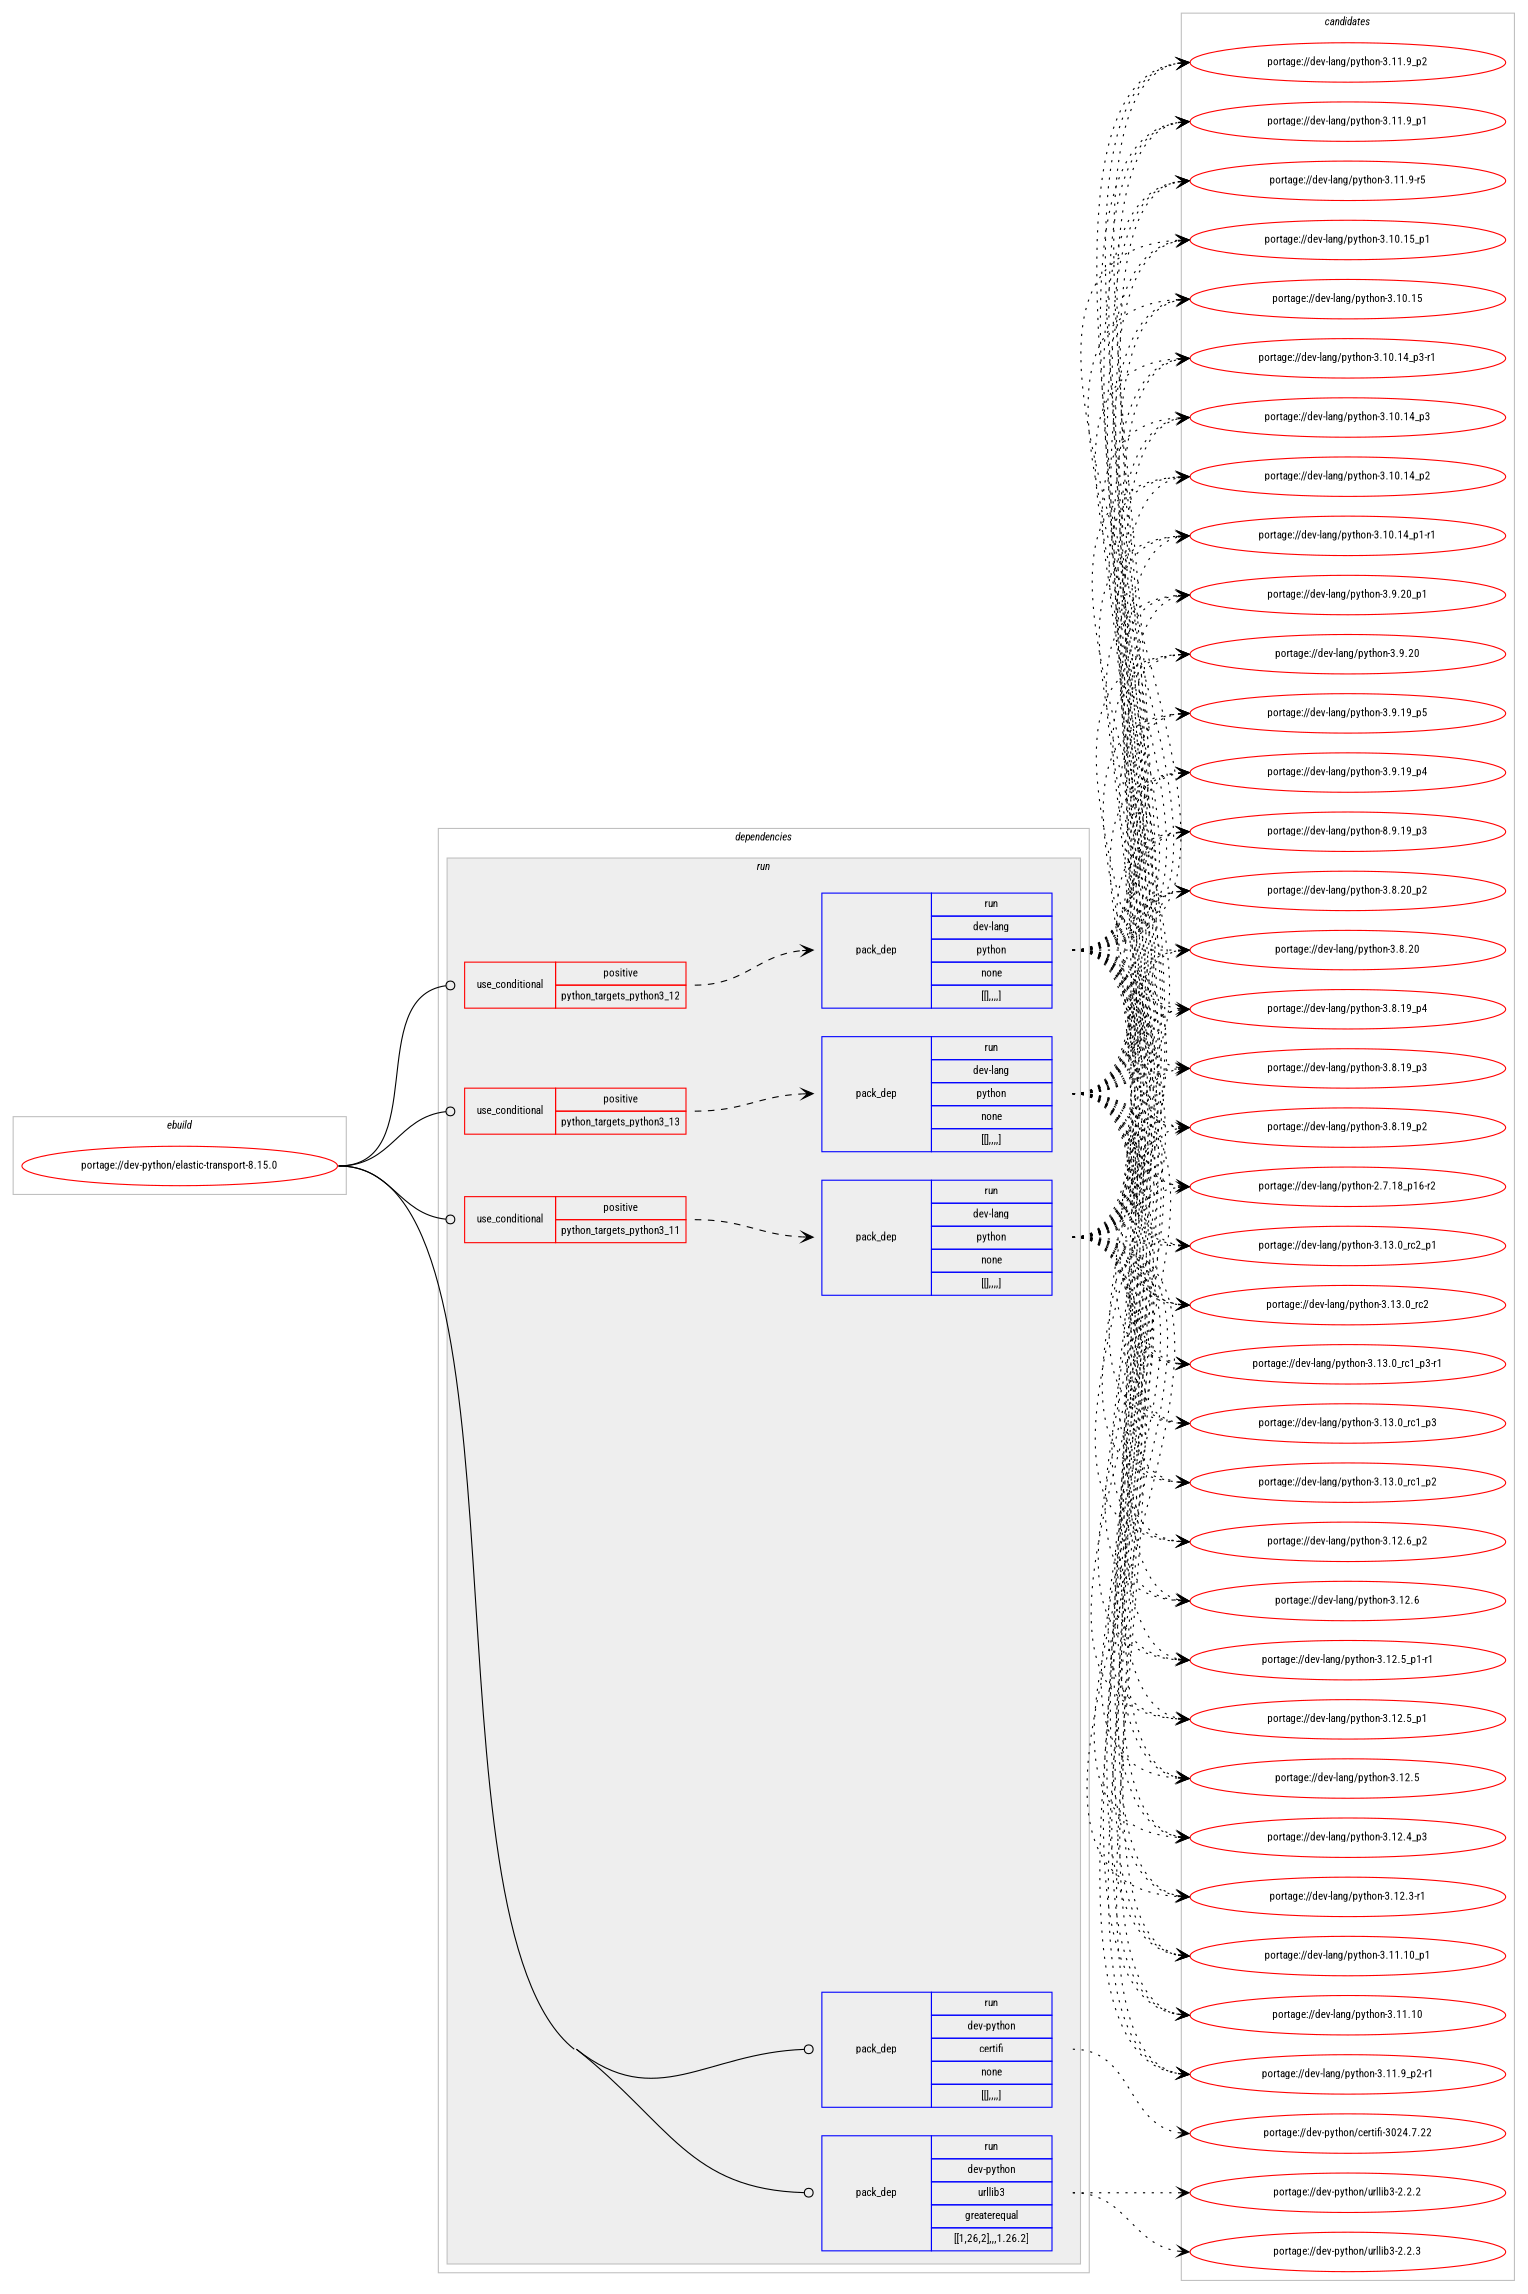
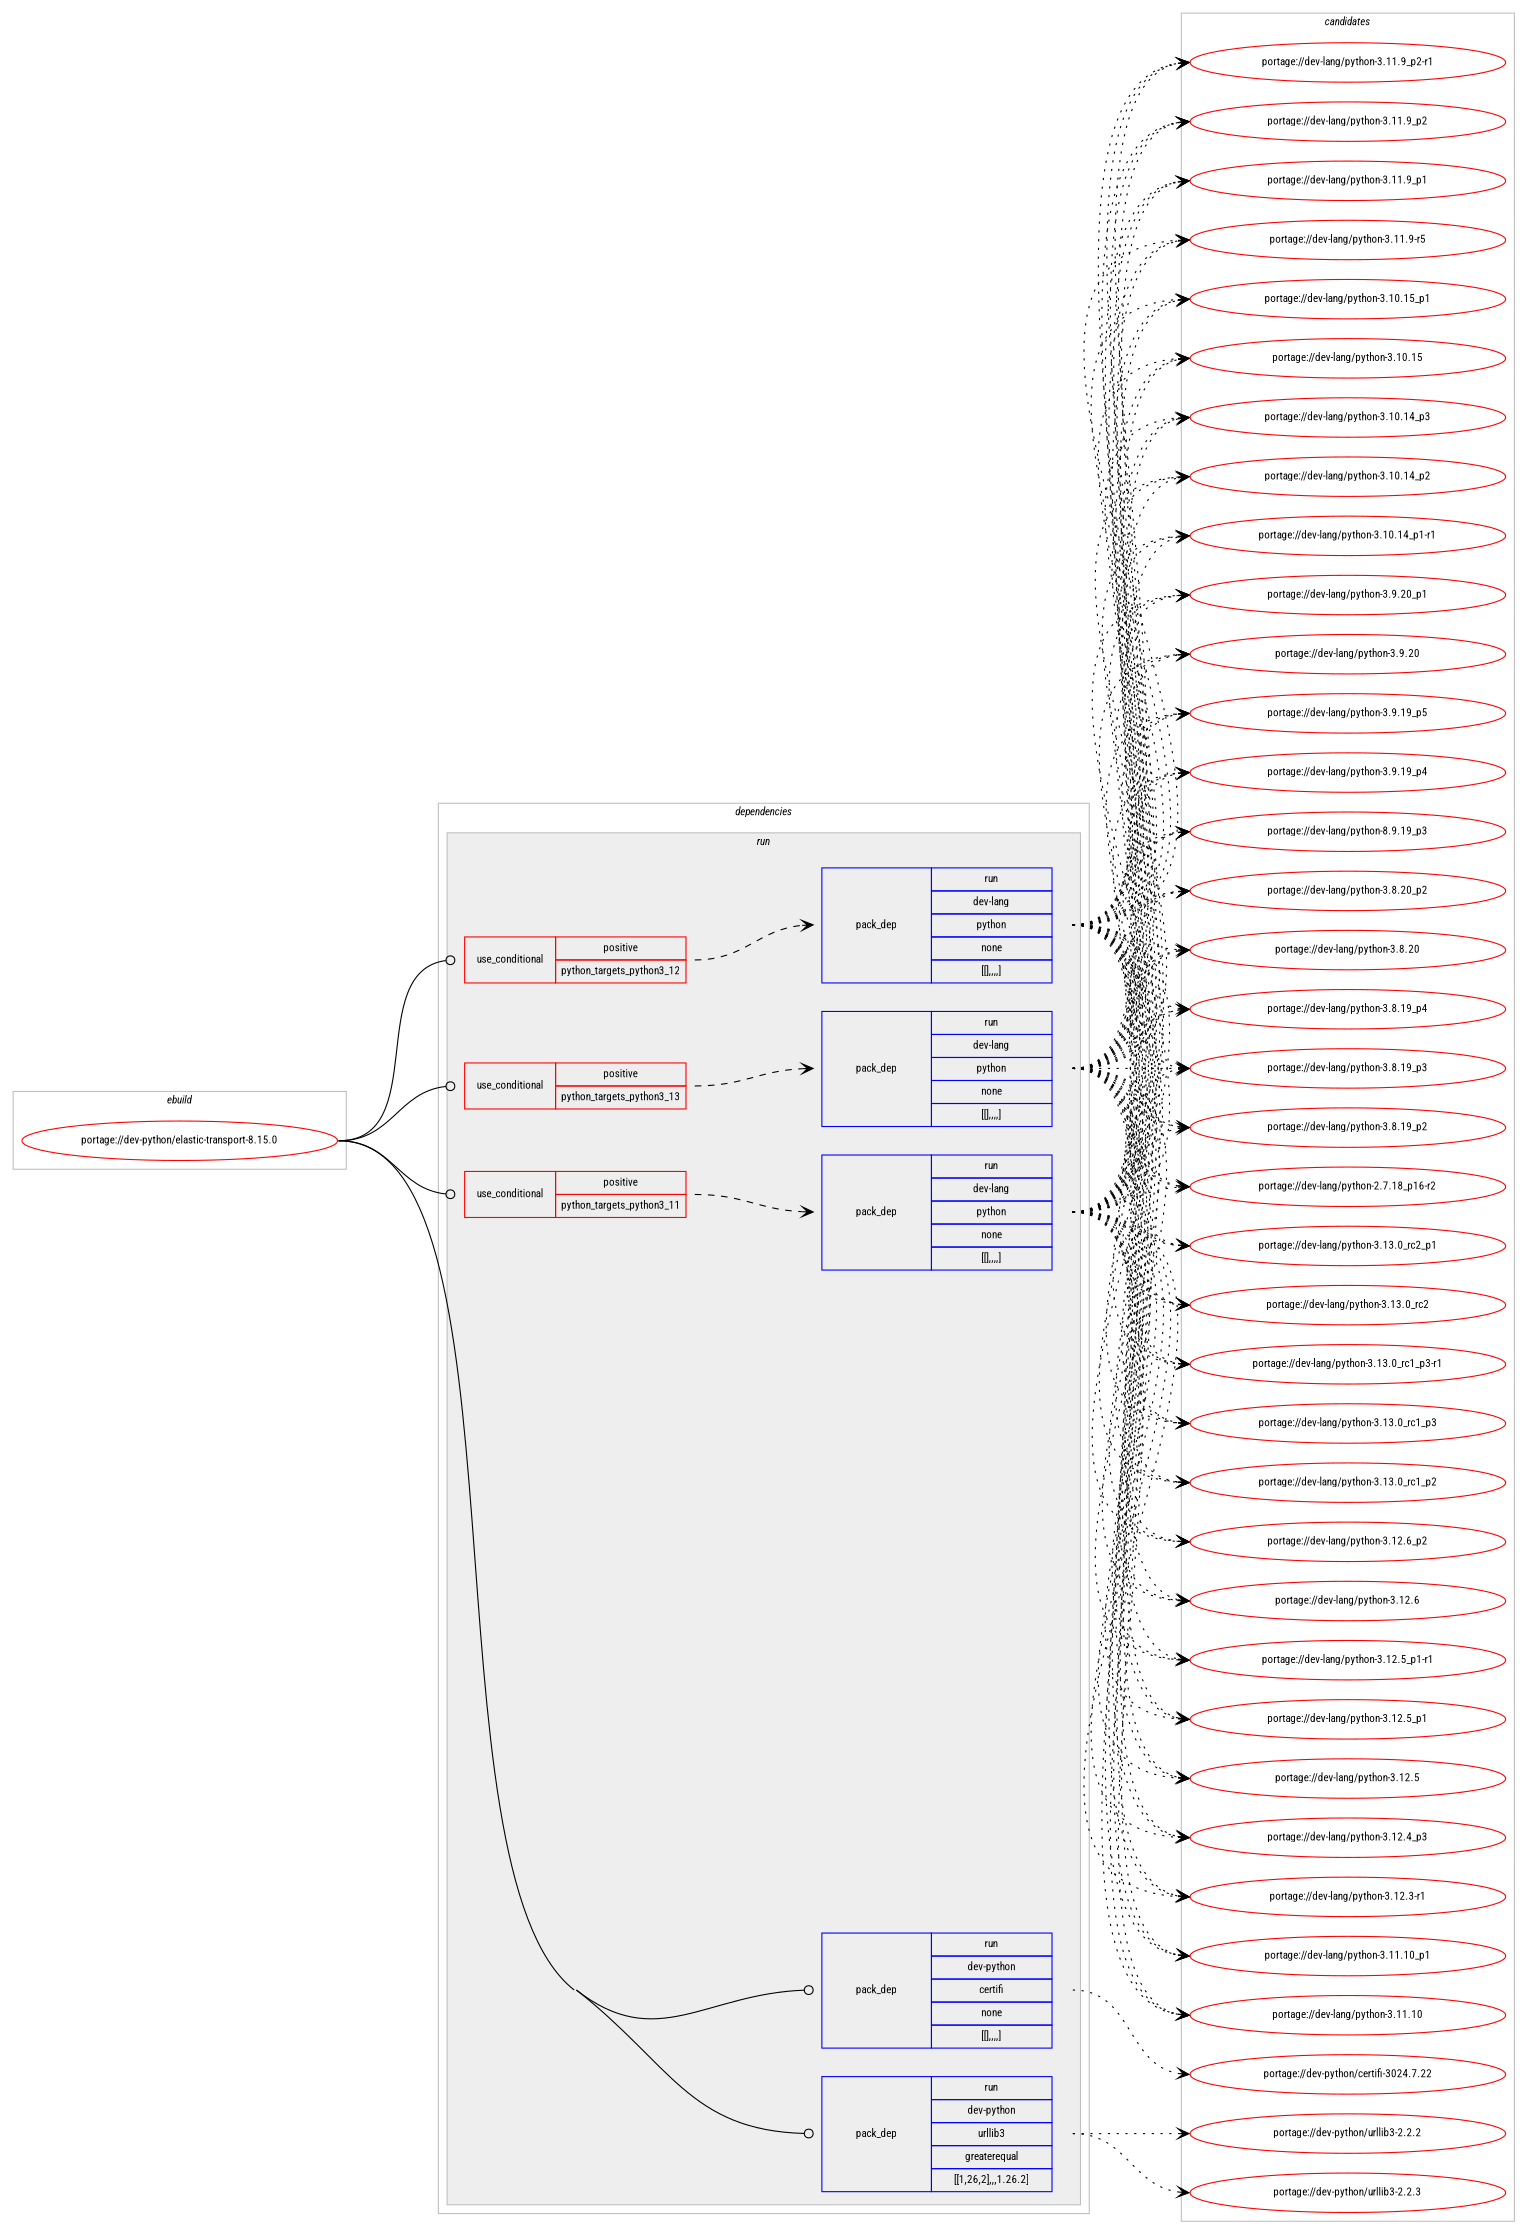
(1348, 358) -> none
